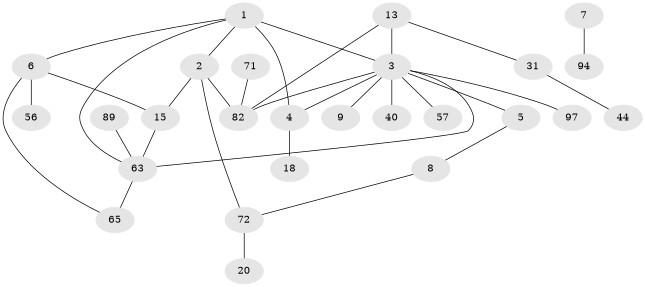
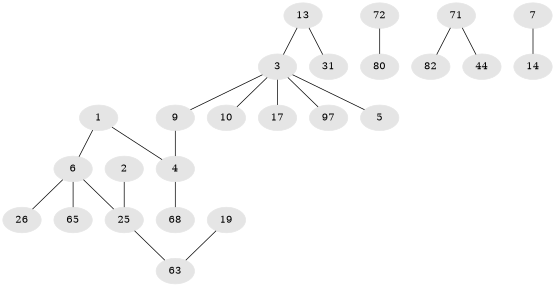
(222, 41) -> none
(318, 41) -> none
(315, 67) -> none
(584, 67) -> (533, 67)
(114, 70) -> none
(313, 89) -> none
(219, 92) -> none
(341, 92) -> (175, 143)
(578, 92) -> (469, 41)
(31, 118) -> (22, 220)
(109, 118) -> (226, 220)
(160, 118) -> (124, 220)
(392, 118) -> (226, 118)
(443, 118) -> (278, 118)
(217, 145) -> none
(361, 145) -> none
(290, 169) -> (175, 220)
(431, 169) -> none
(126, 195) -> none
(244, 271) -> (380, 67)
